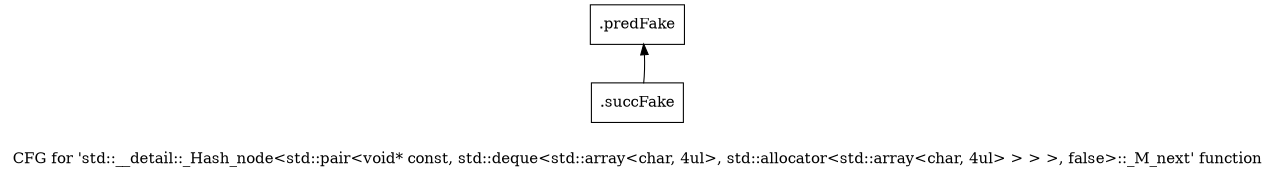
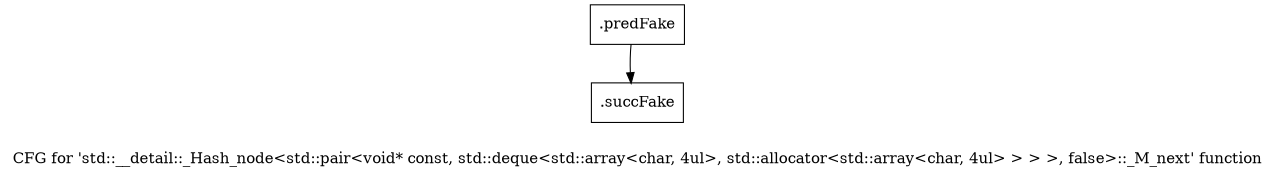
(645, 69) -> (630, 58)
